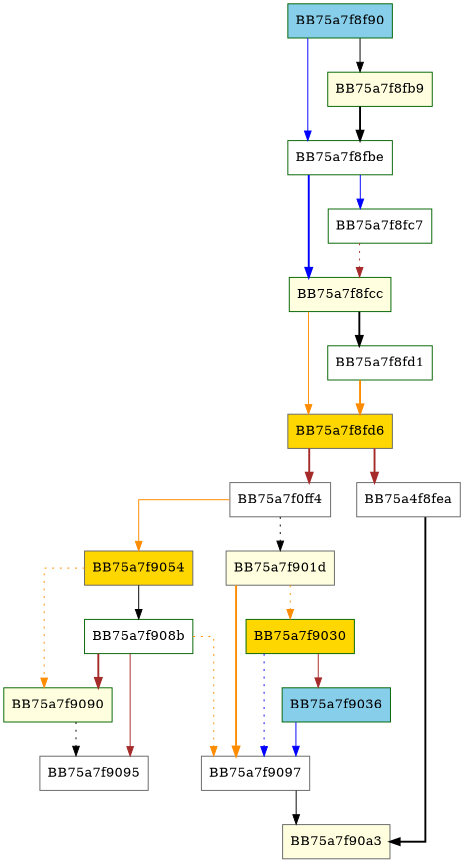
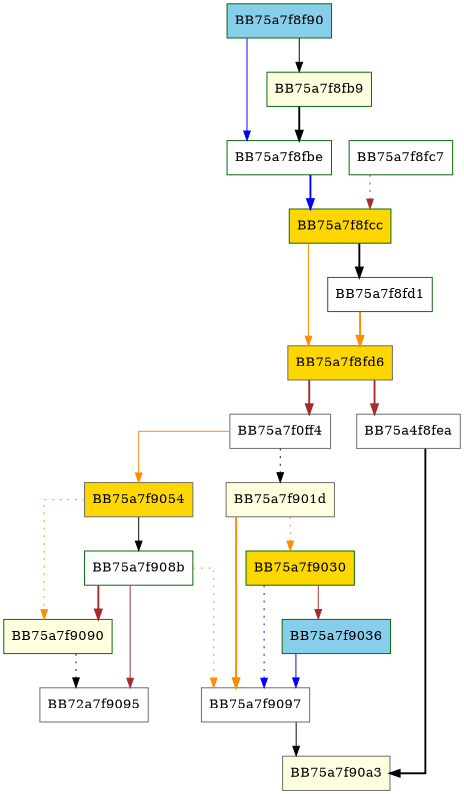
(360, 187) -> none
(340, 294) -> (340, 226)
(94, 773) -> (94, 705)
